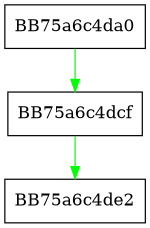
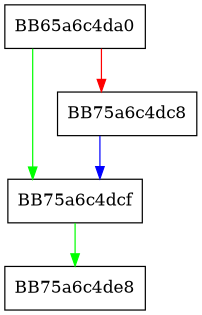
(75, 27) -> (75, 27)
none -> (127, 114)
(75, 201) -> (75, 288)
